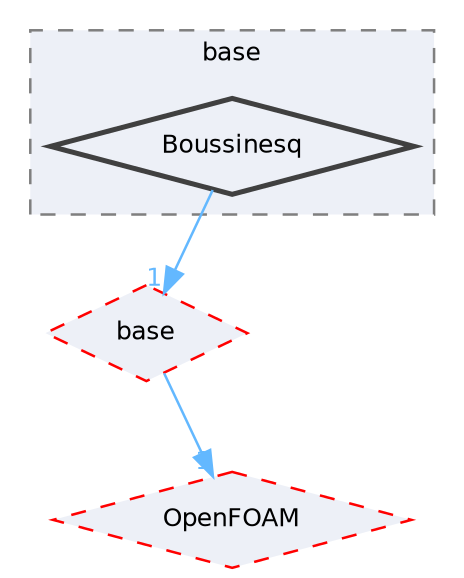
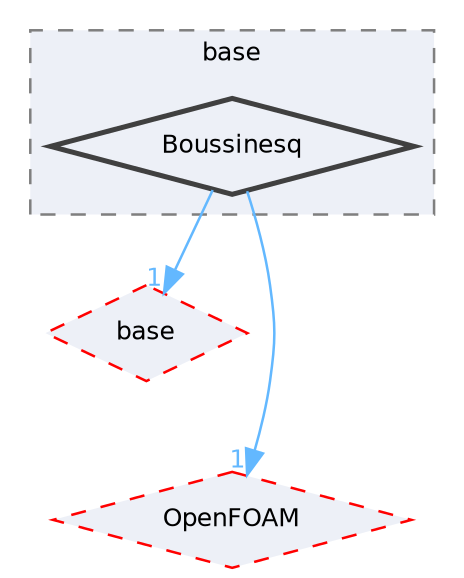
(183, 413) -> (274, 320)
